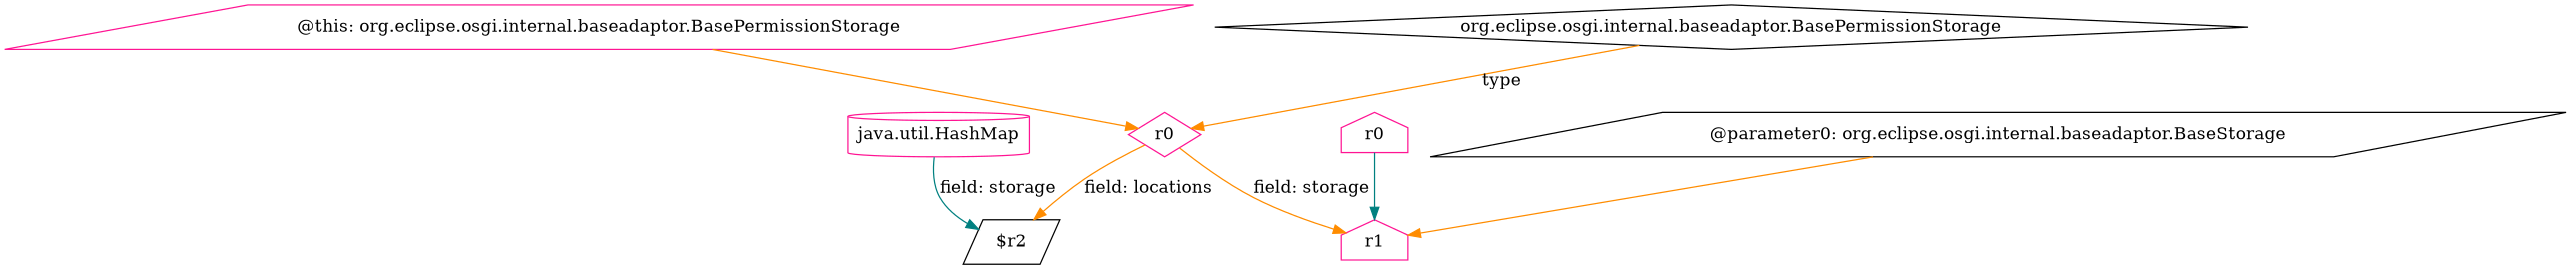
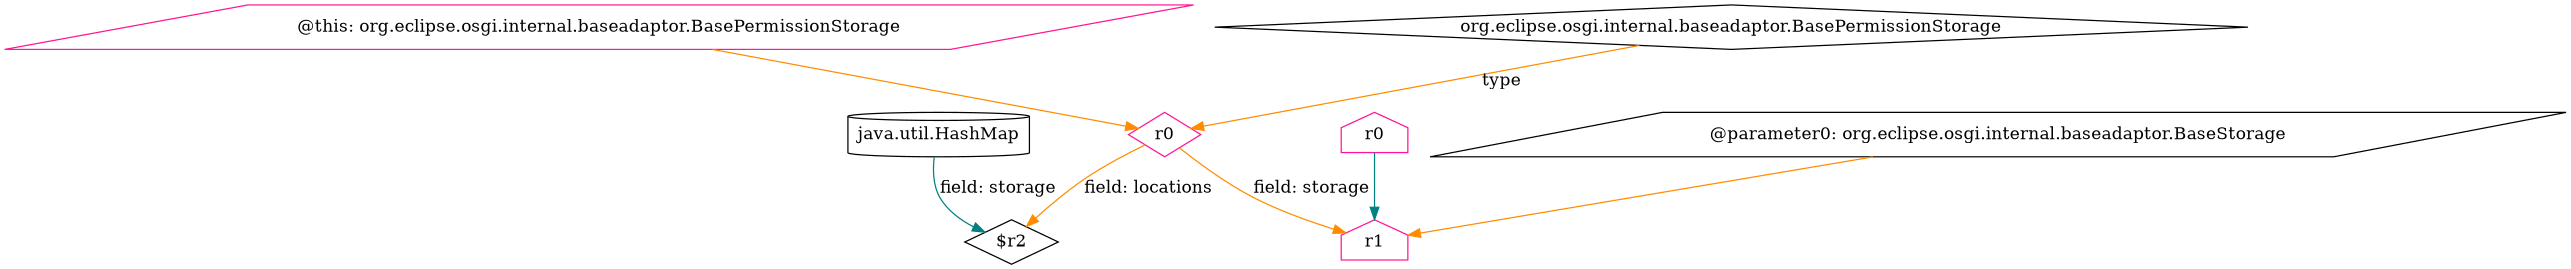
(939, 135) -> (939, 135)
(1012, 242) -> (1012, 242)
